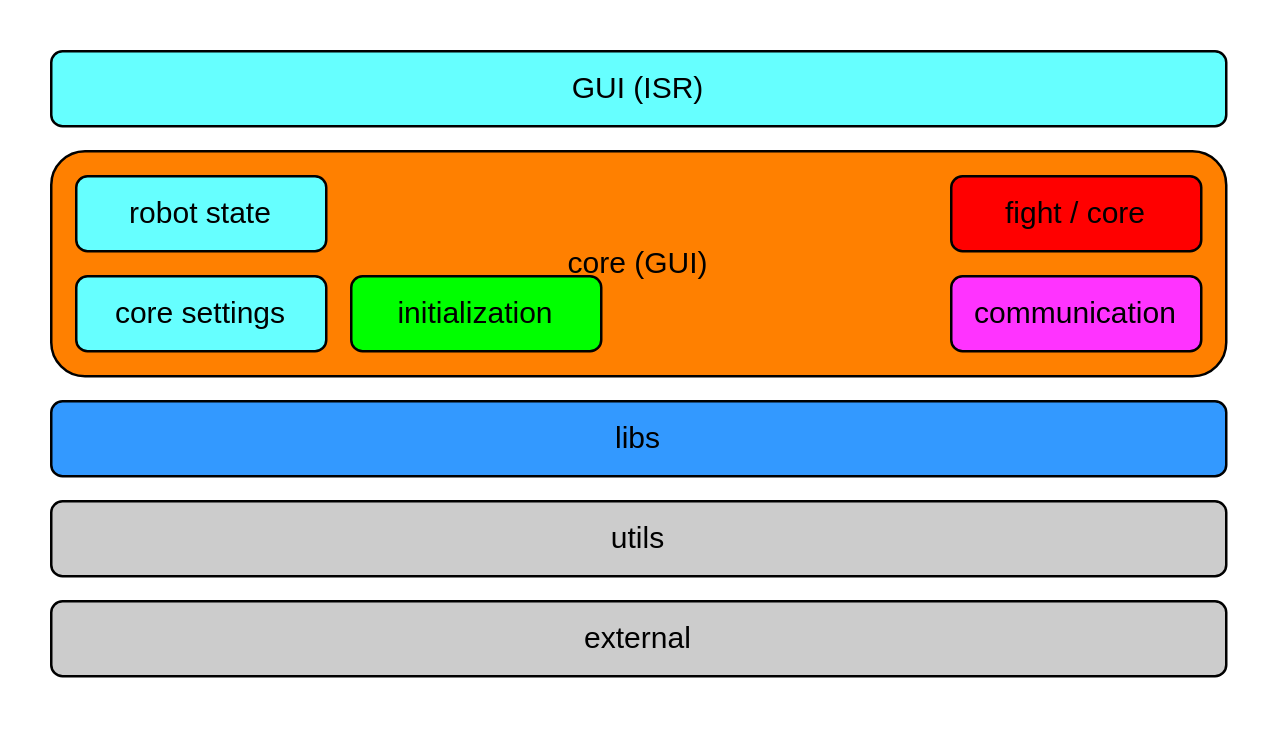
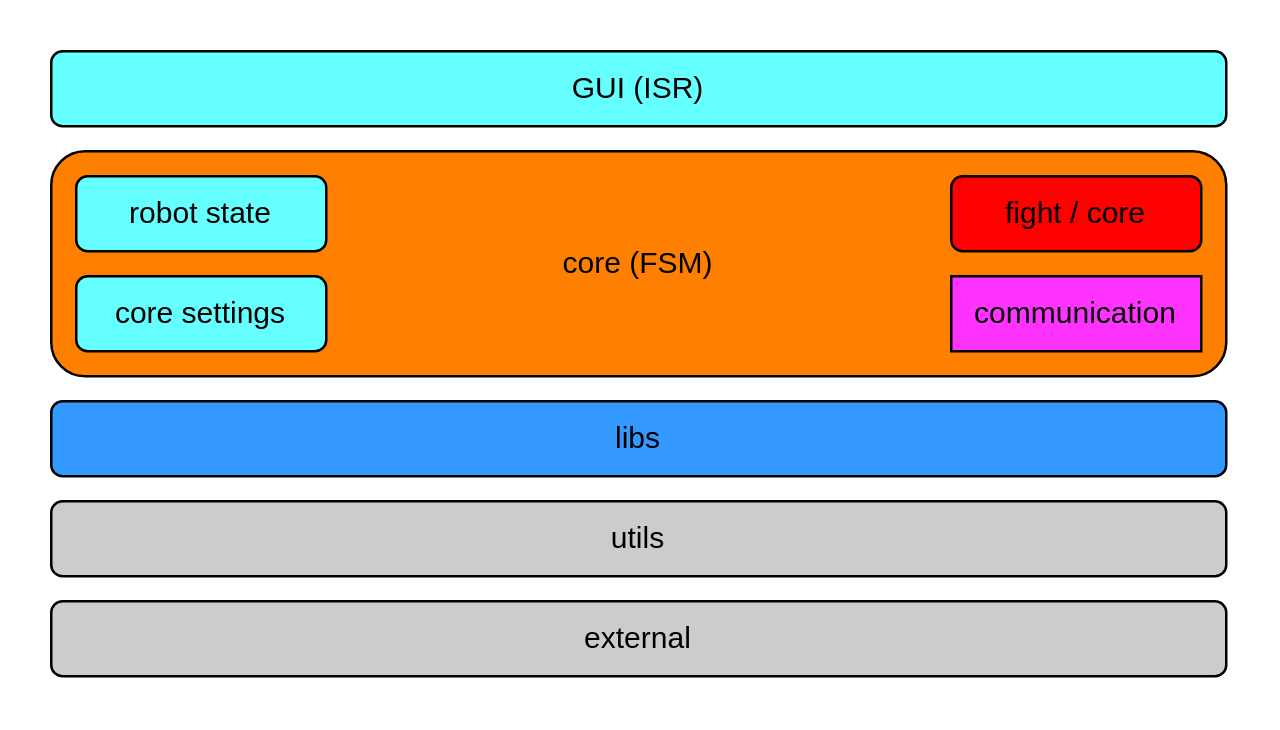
(639, 264) -> (639, 264)
(476, 314) -> none
(1076, 314) -> (1076, 314)
